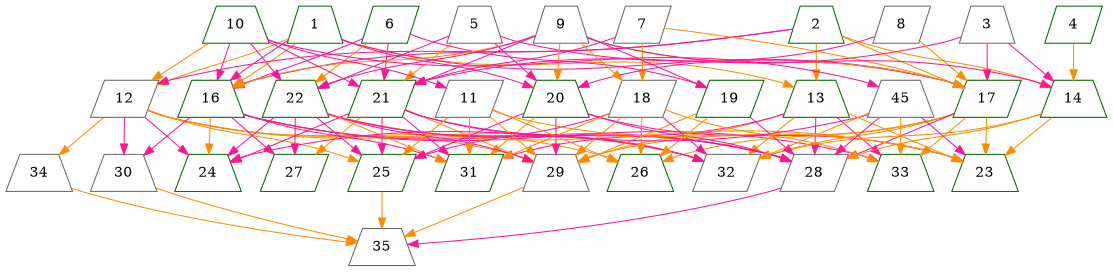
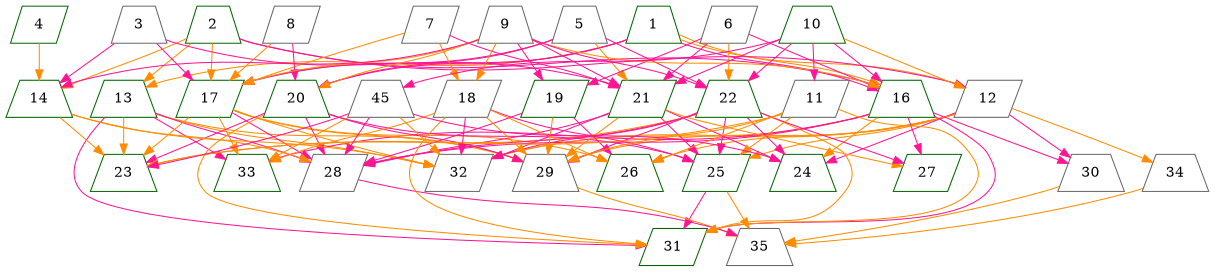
(390, 25) -> (729, 25)
(422, 133) -> (697, 206)
(688, 133) -> (589, 132)
